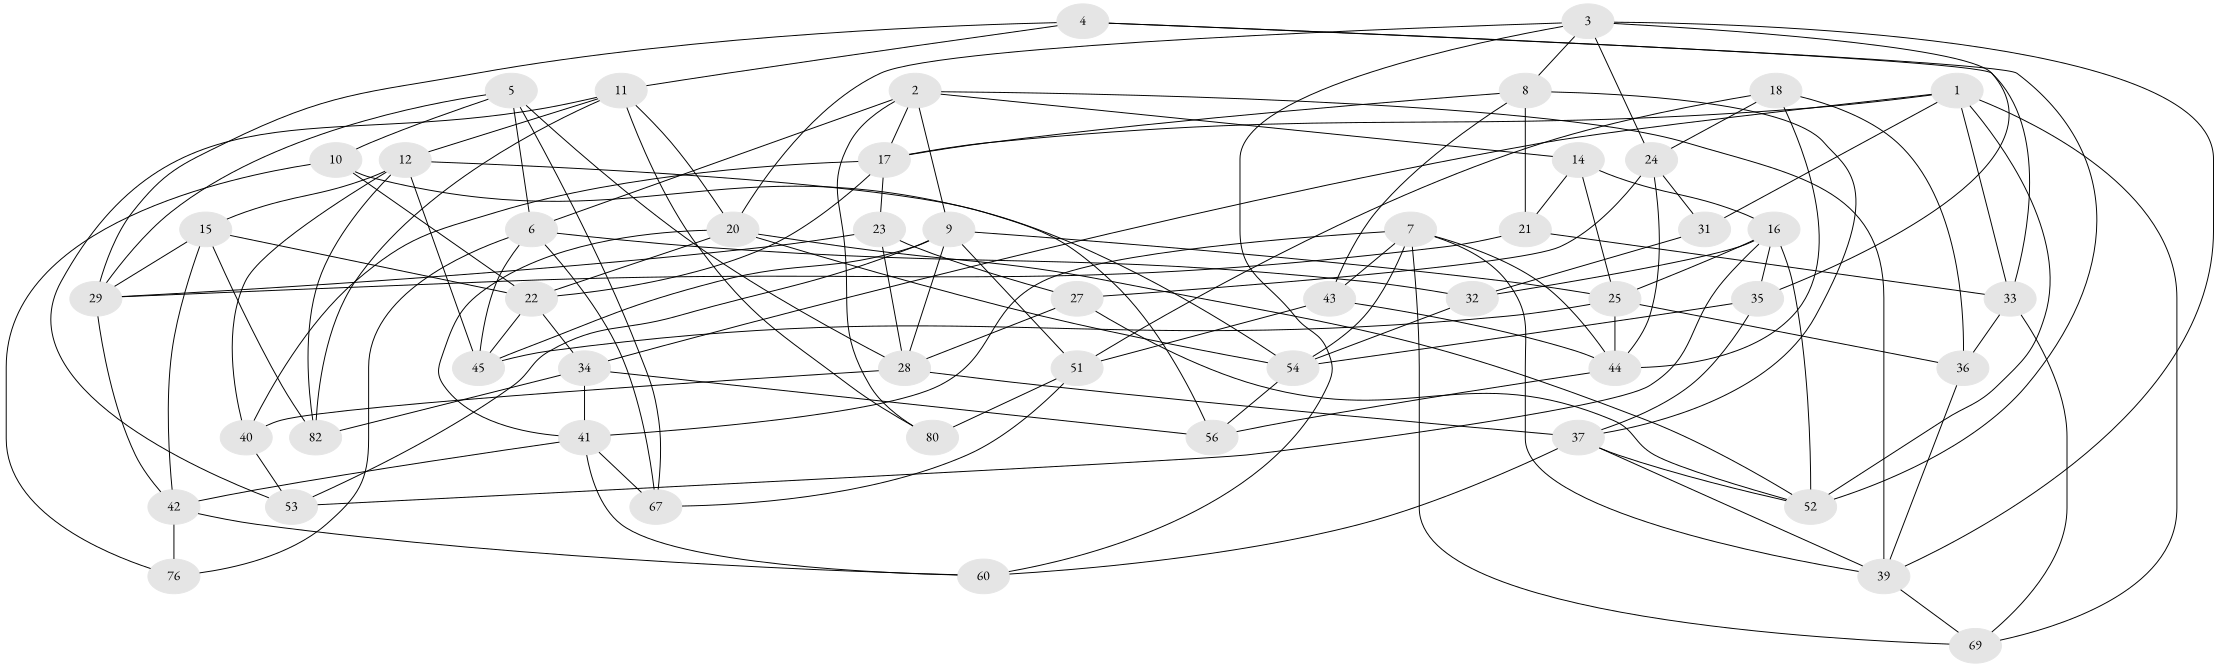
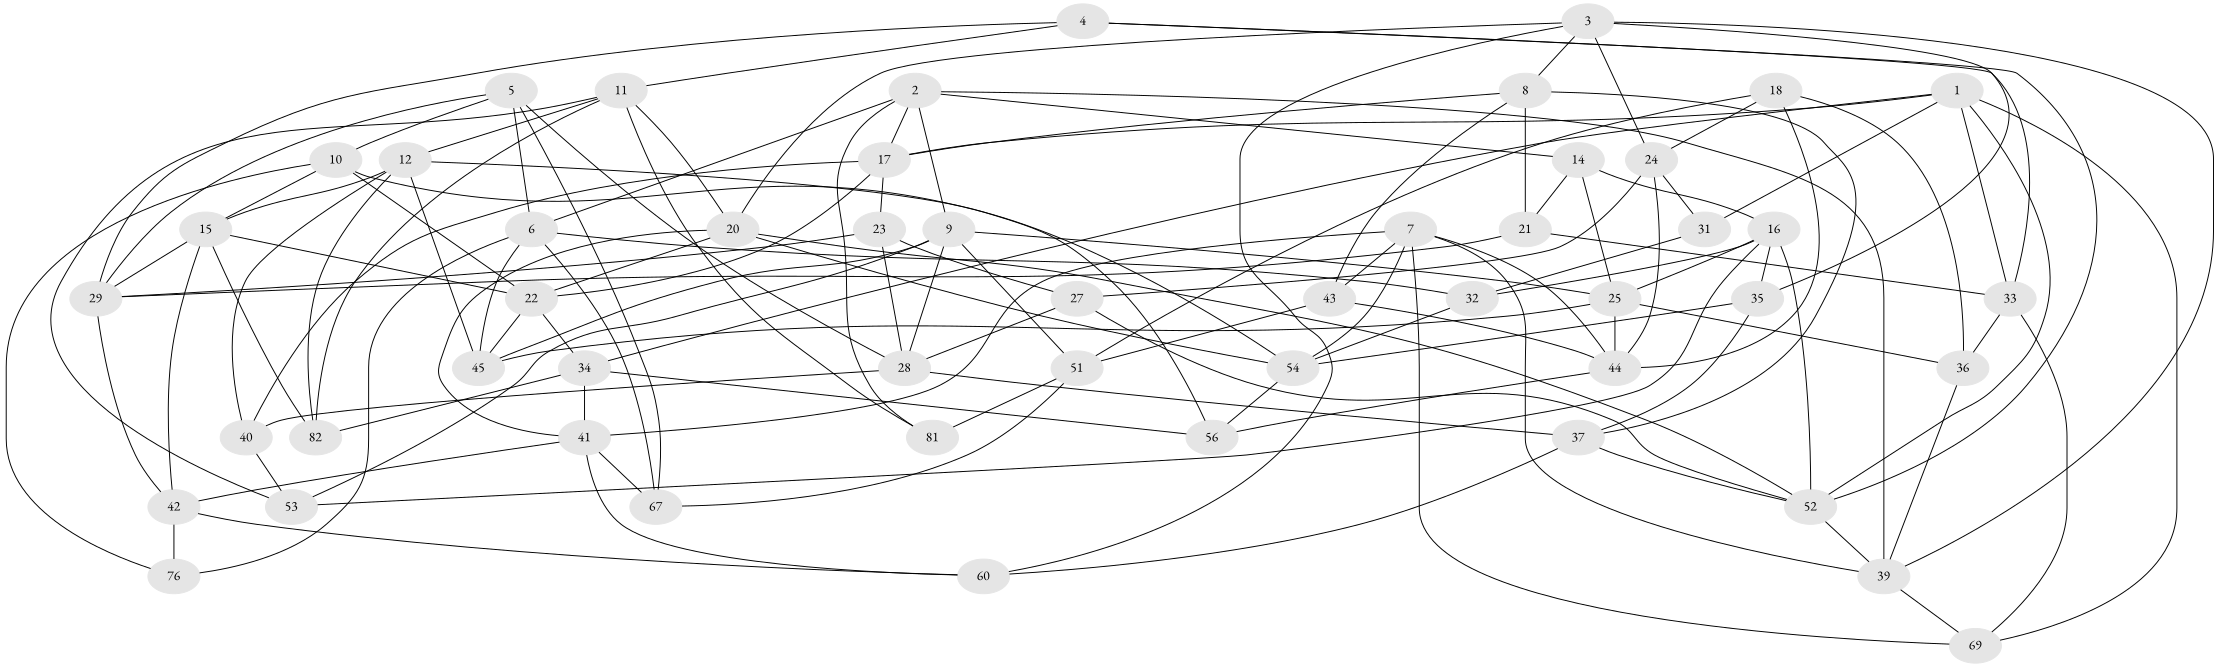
none -> (271, 195)
(933, 438) -> (933, 438)
(1731, 507) -> (1847, 542)
